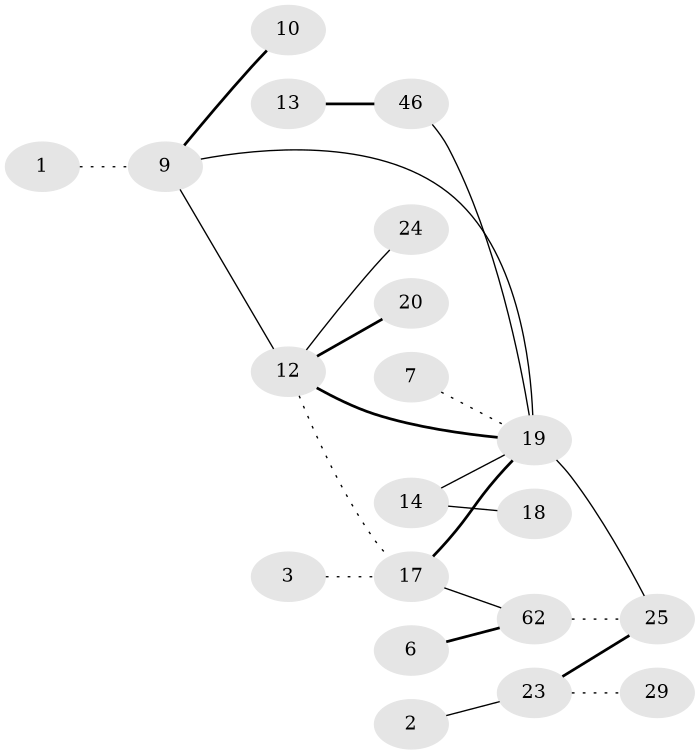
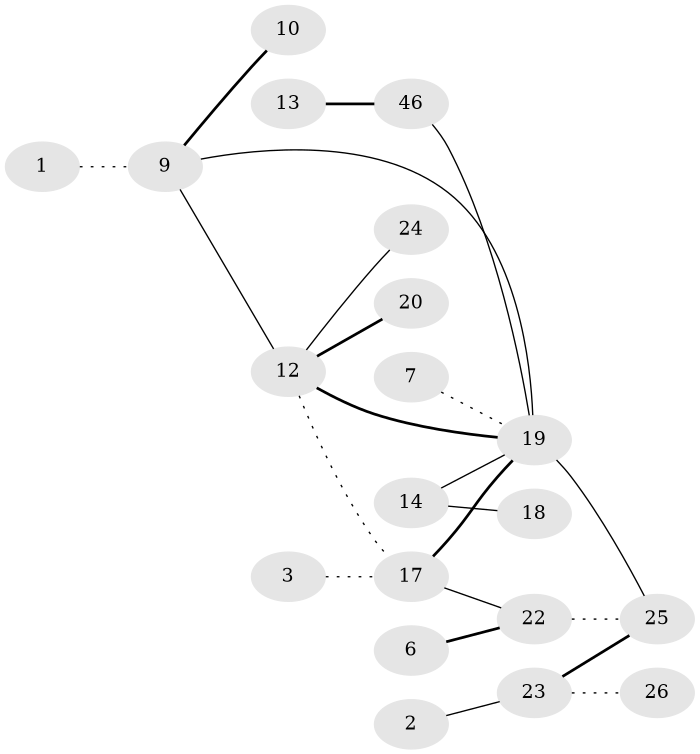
(534, 619) -> (534, 619)
(657, 693) -> (657, 693)
